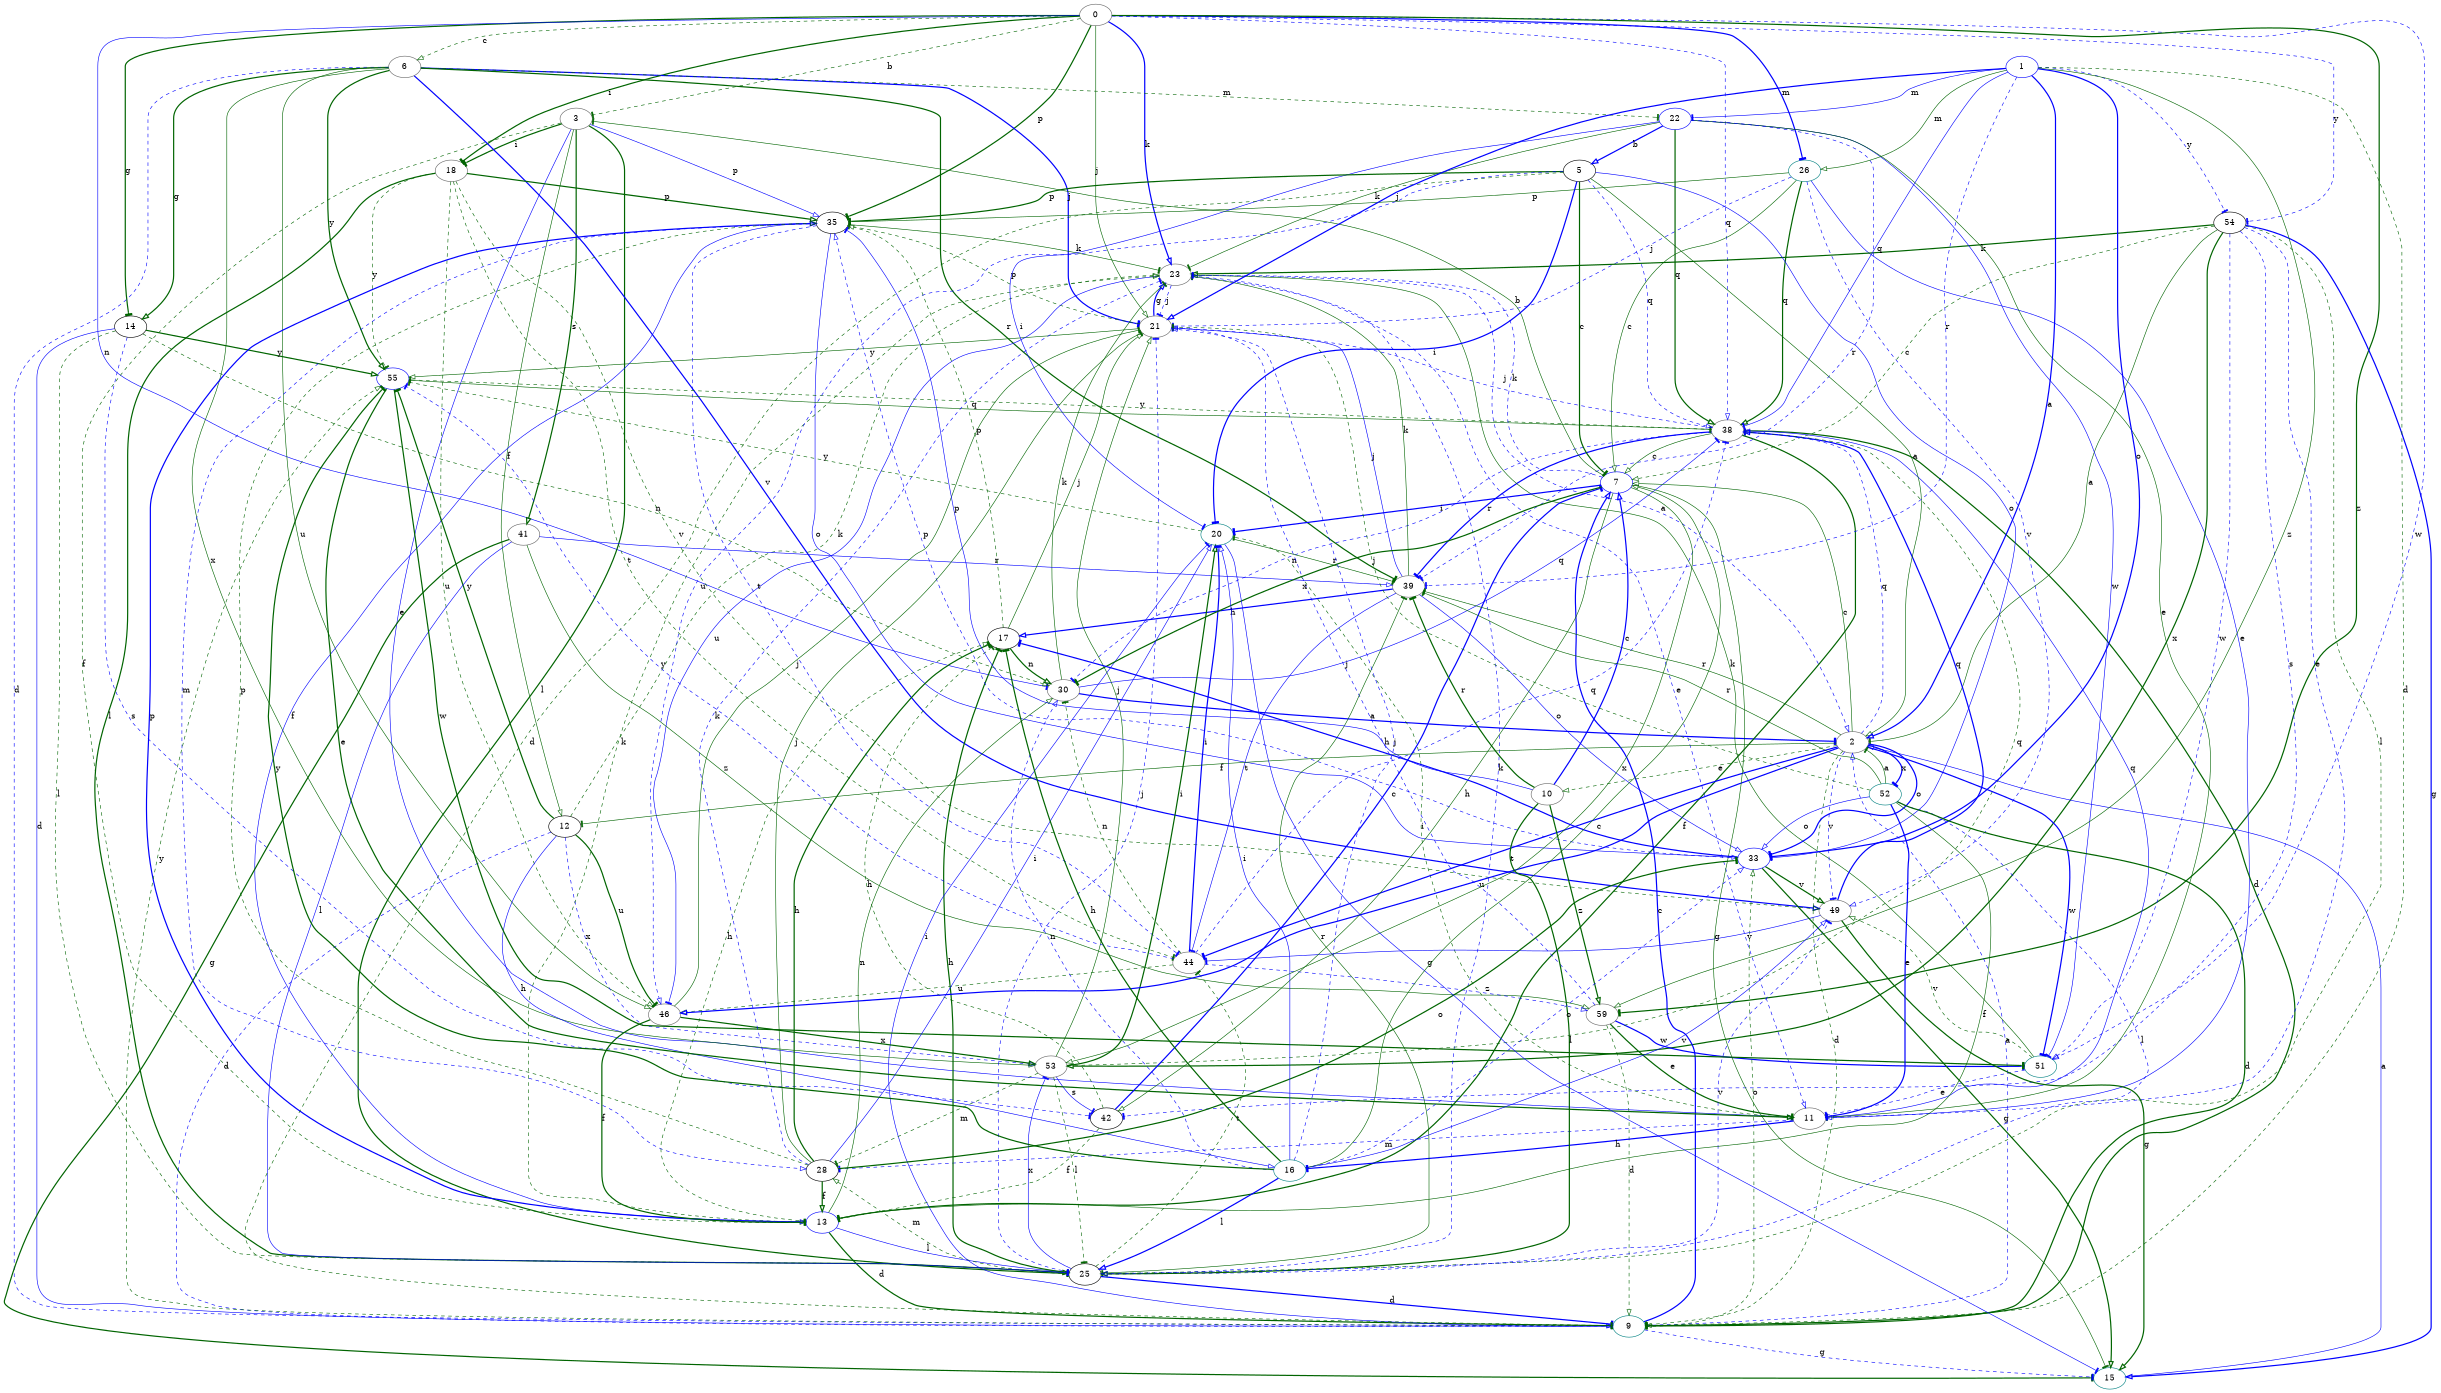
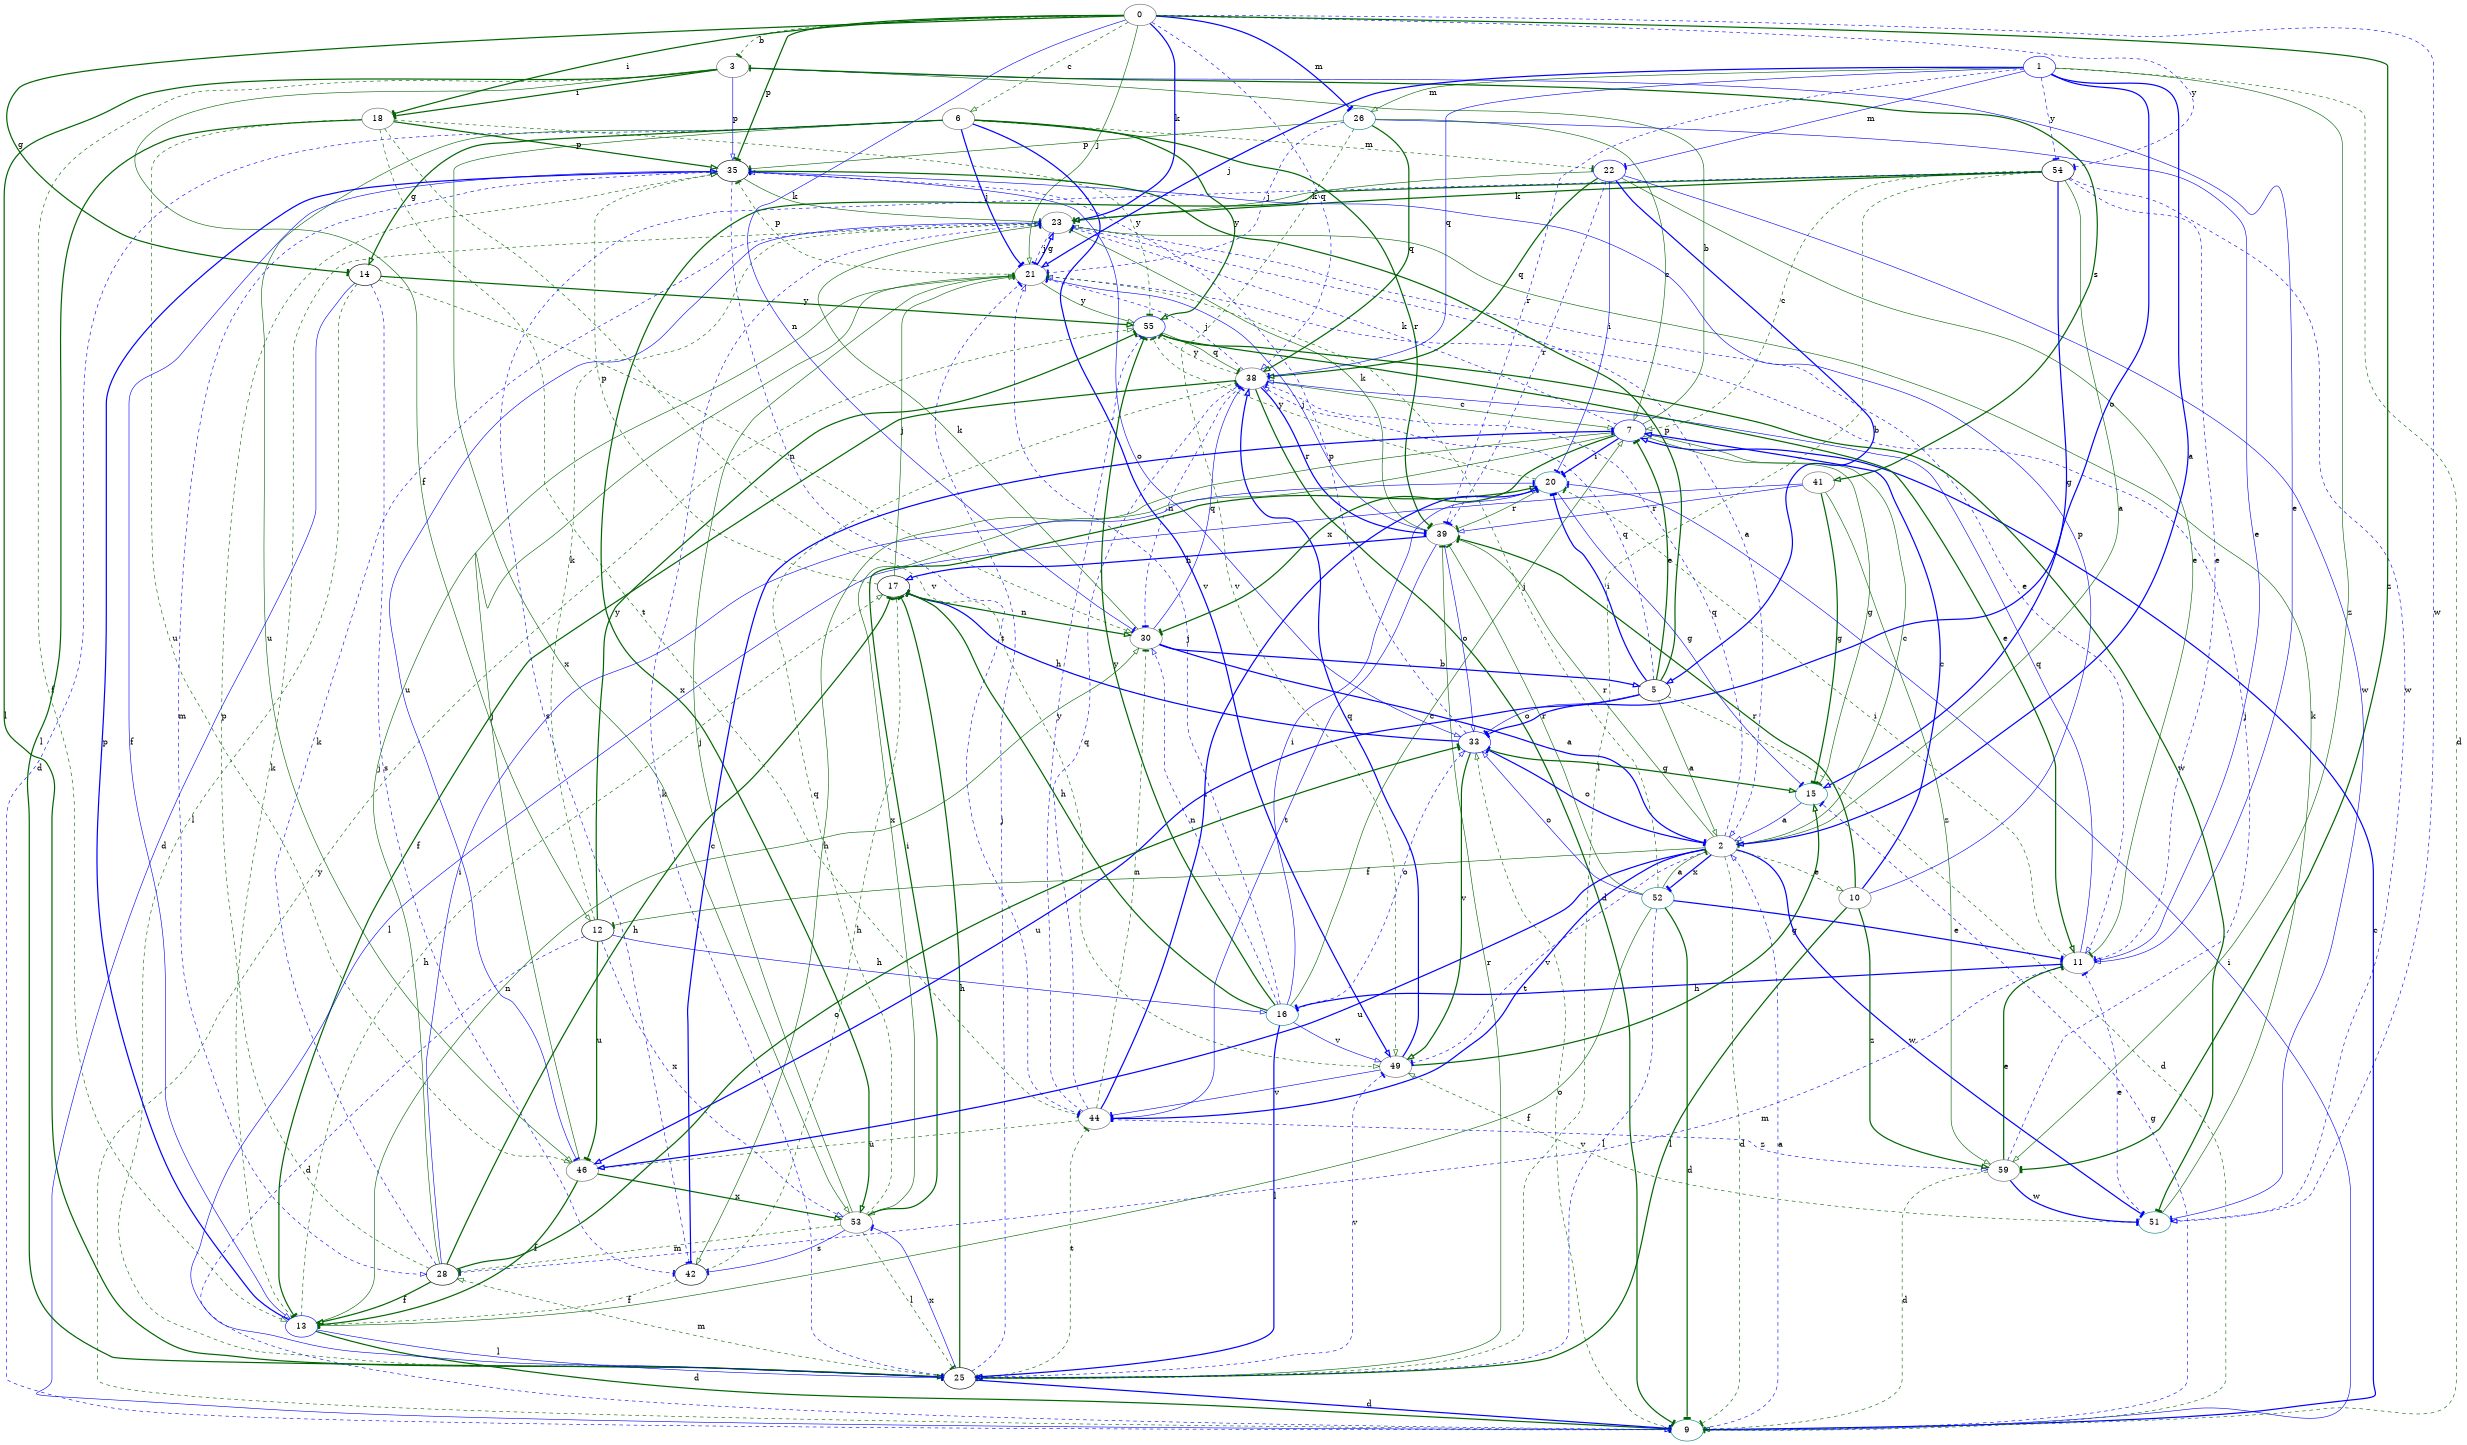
(1582, 327) -> (1670, 560)
(871, 336) -> (1150, 840)
(2025, 535) -> (1230, 580)
none -> (1396, 665)
(1027, 860) -> (742, 597)
